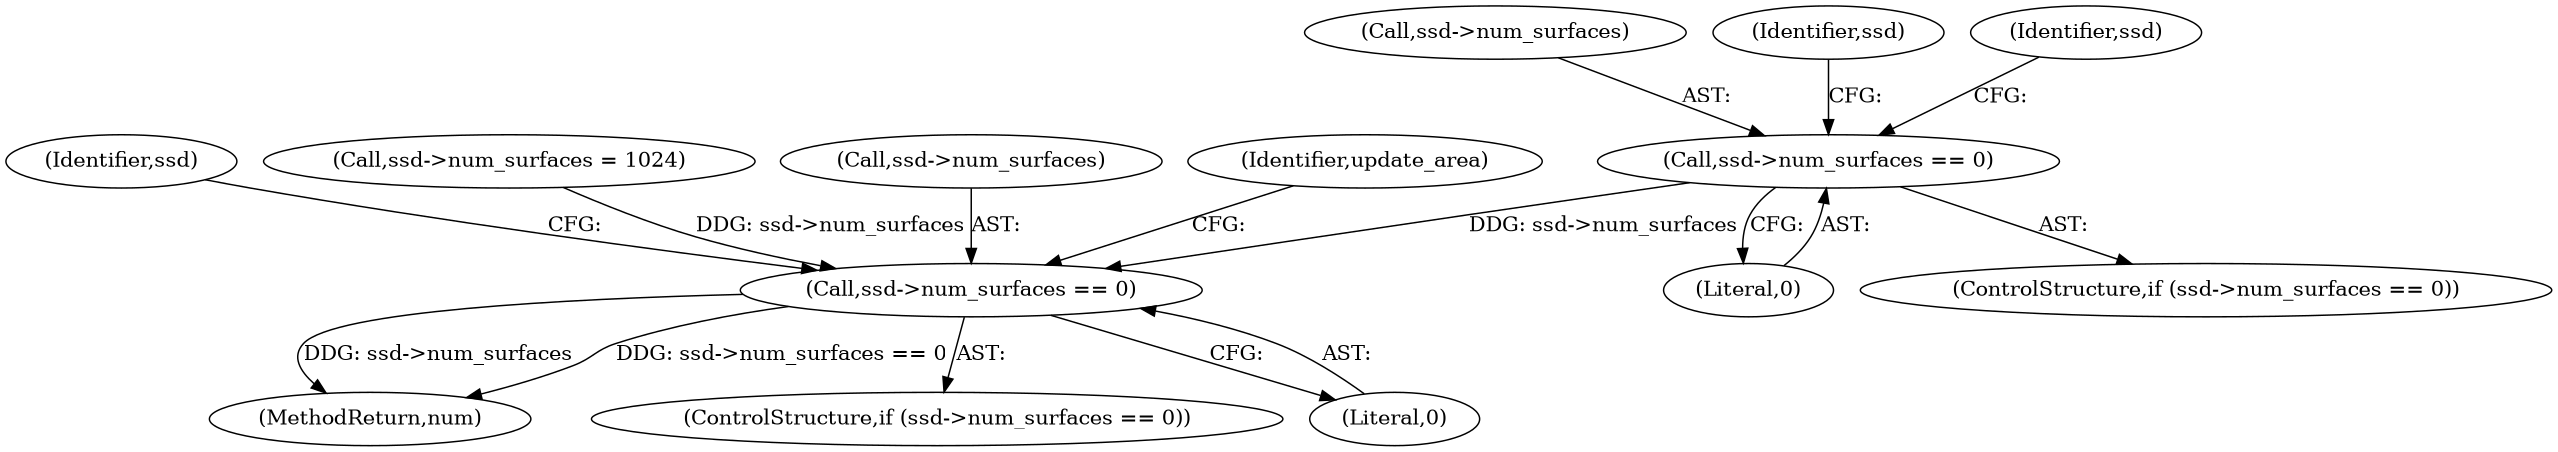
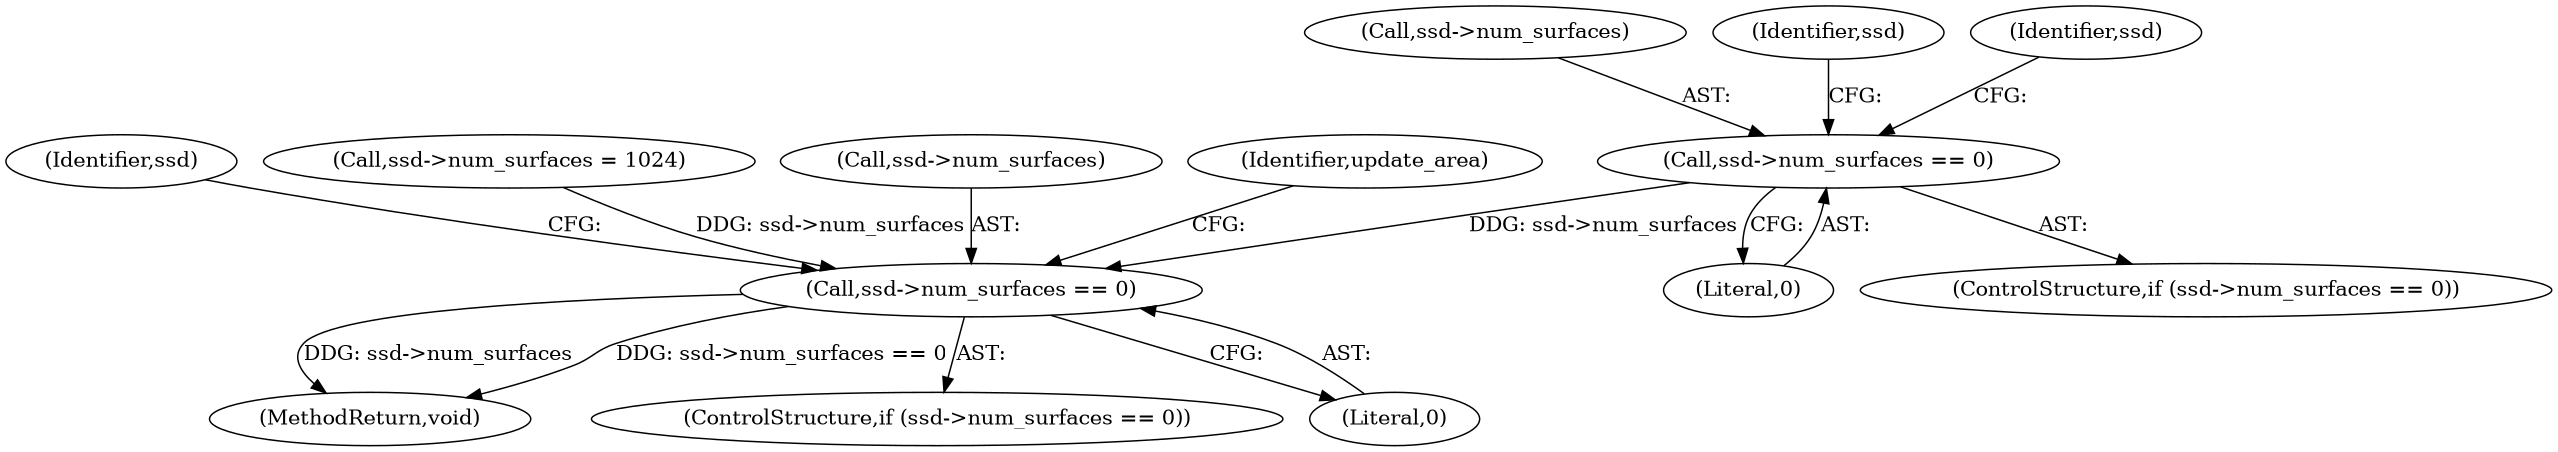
(370, 419) -> (370, 419)
